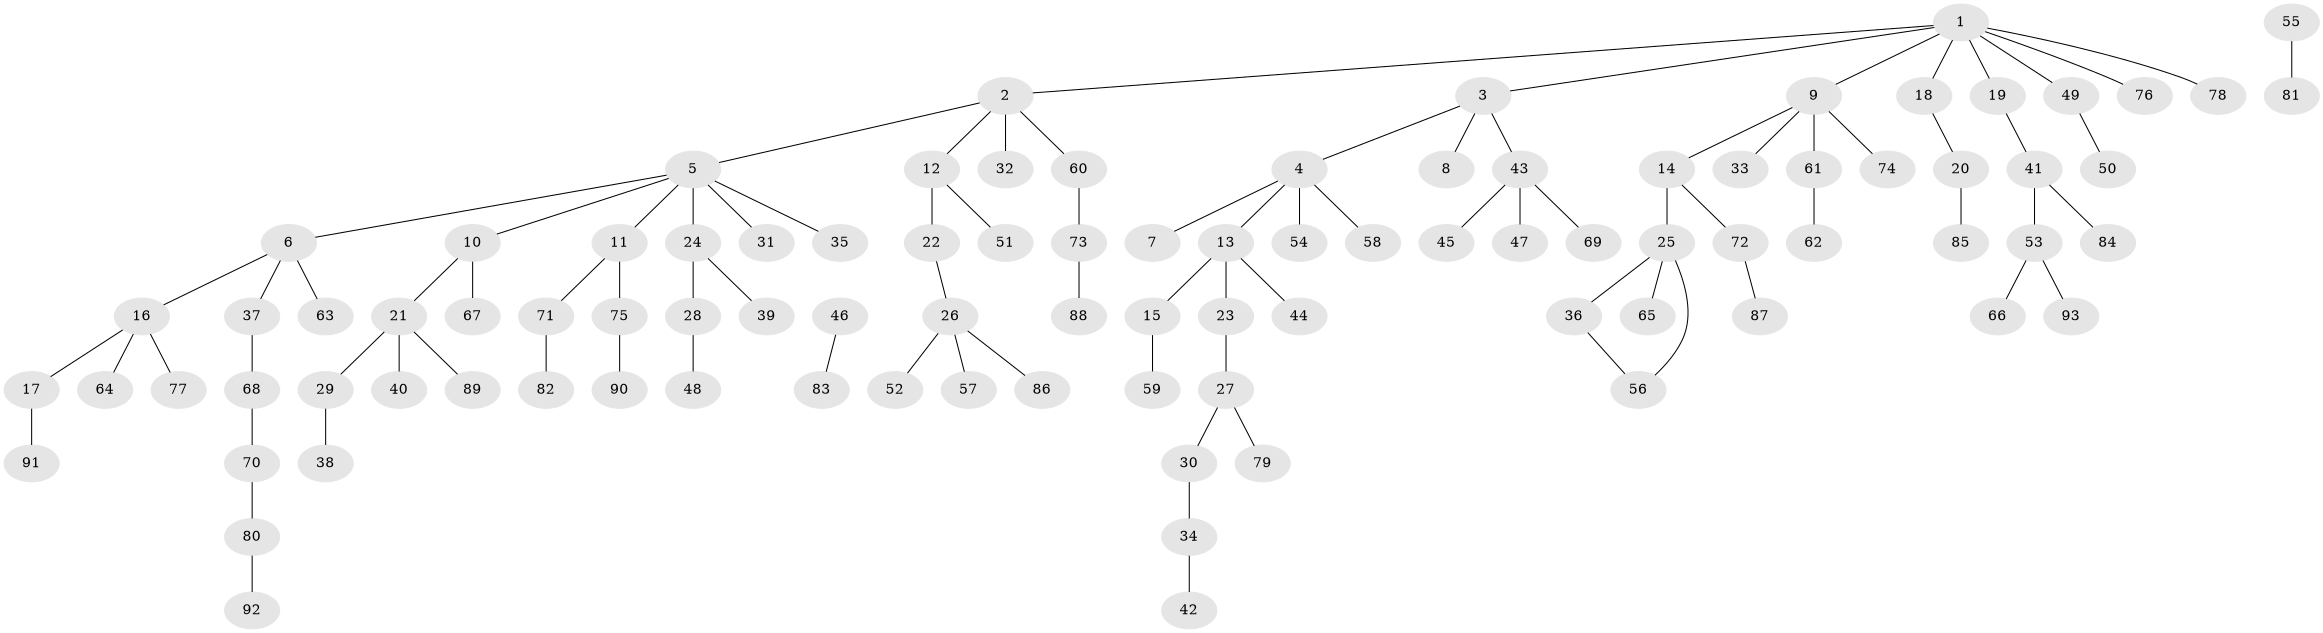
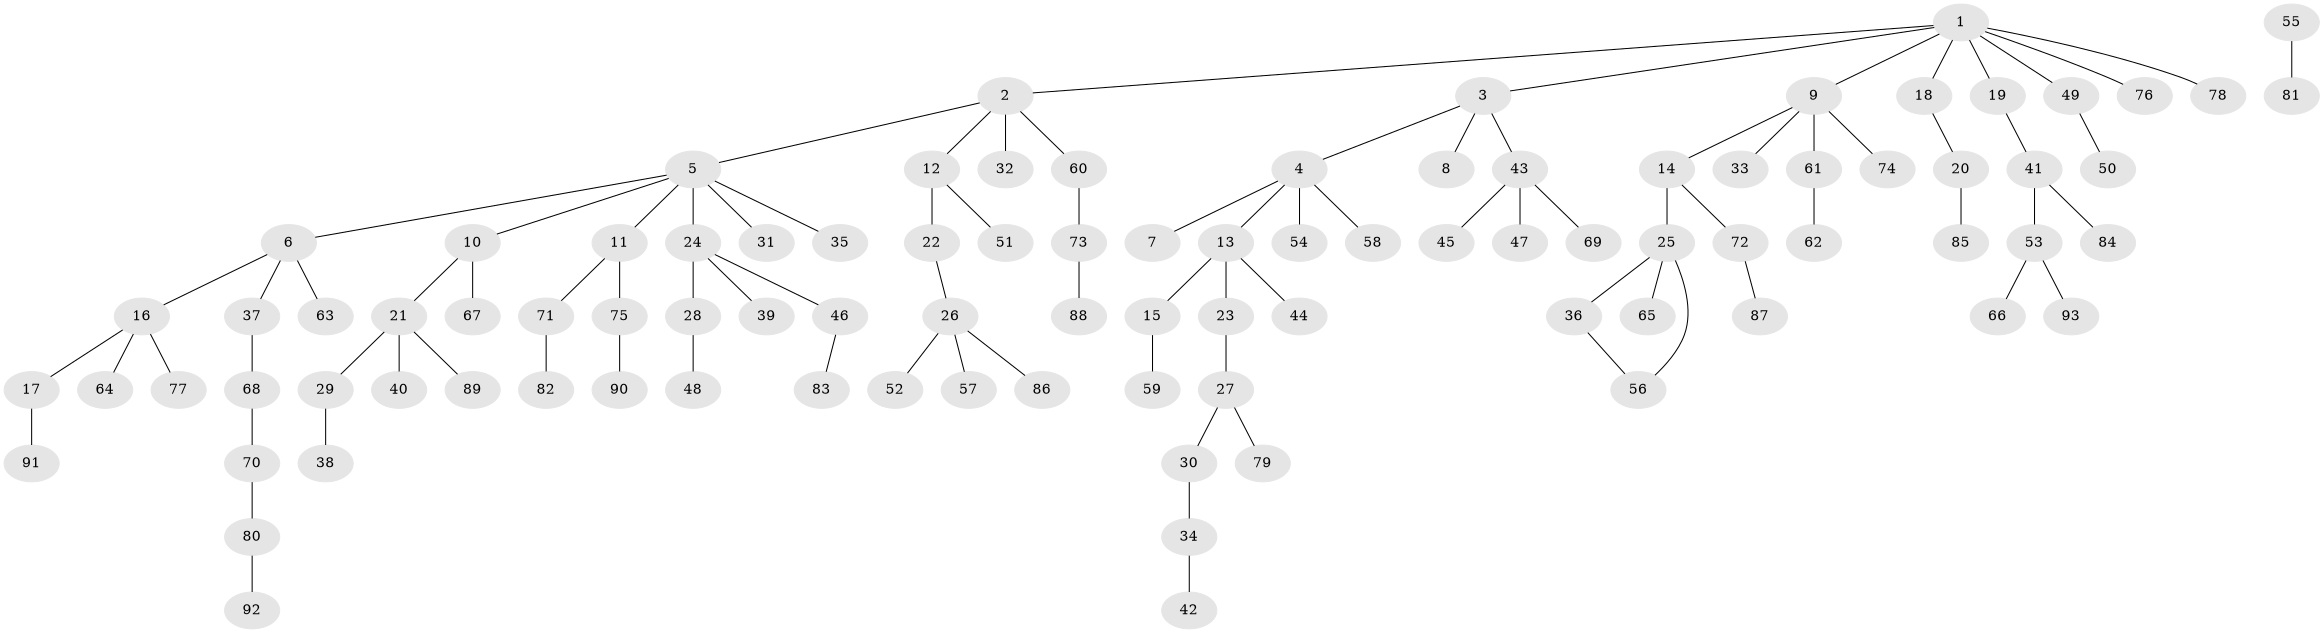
none -> (767, 280)
